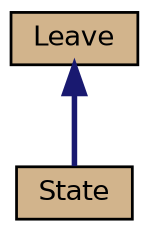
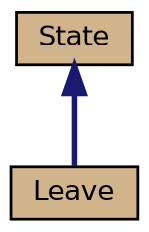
(74, 130) -> (74, 130)
